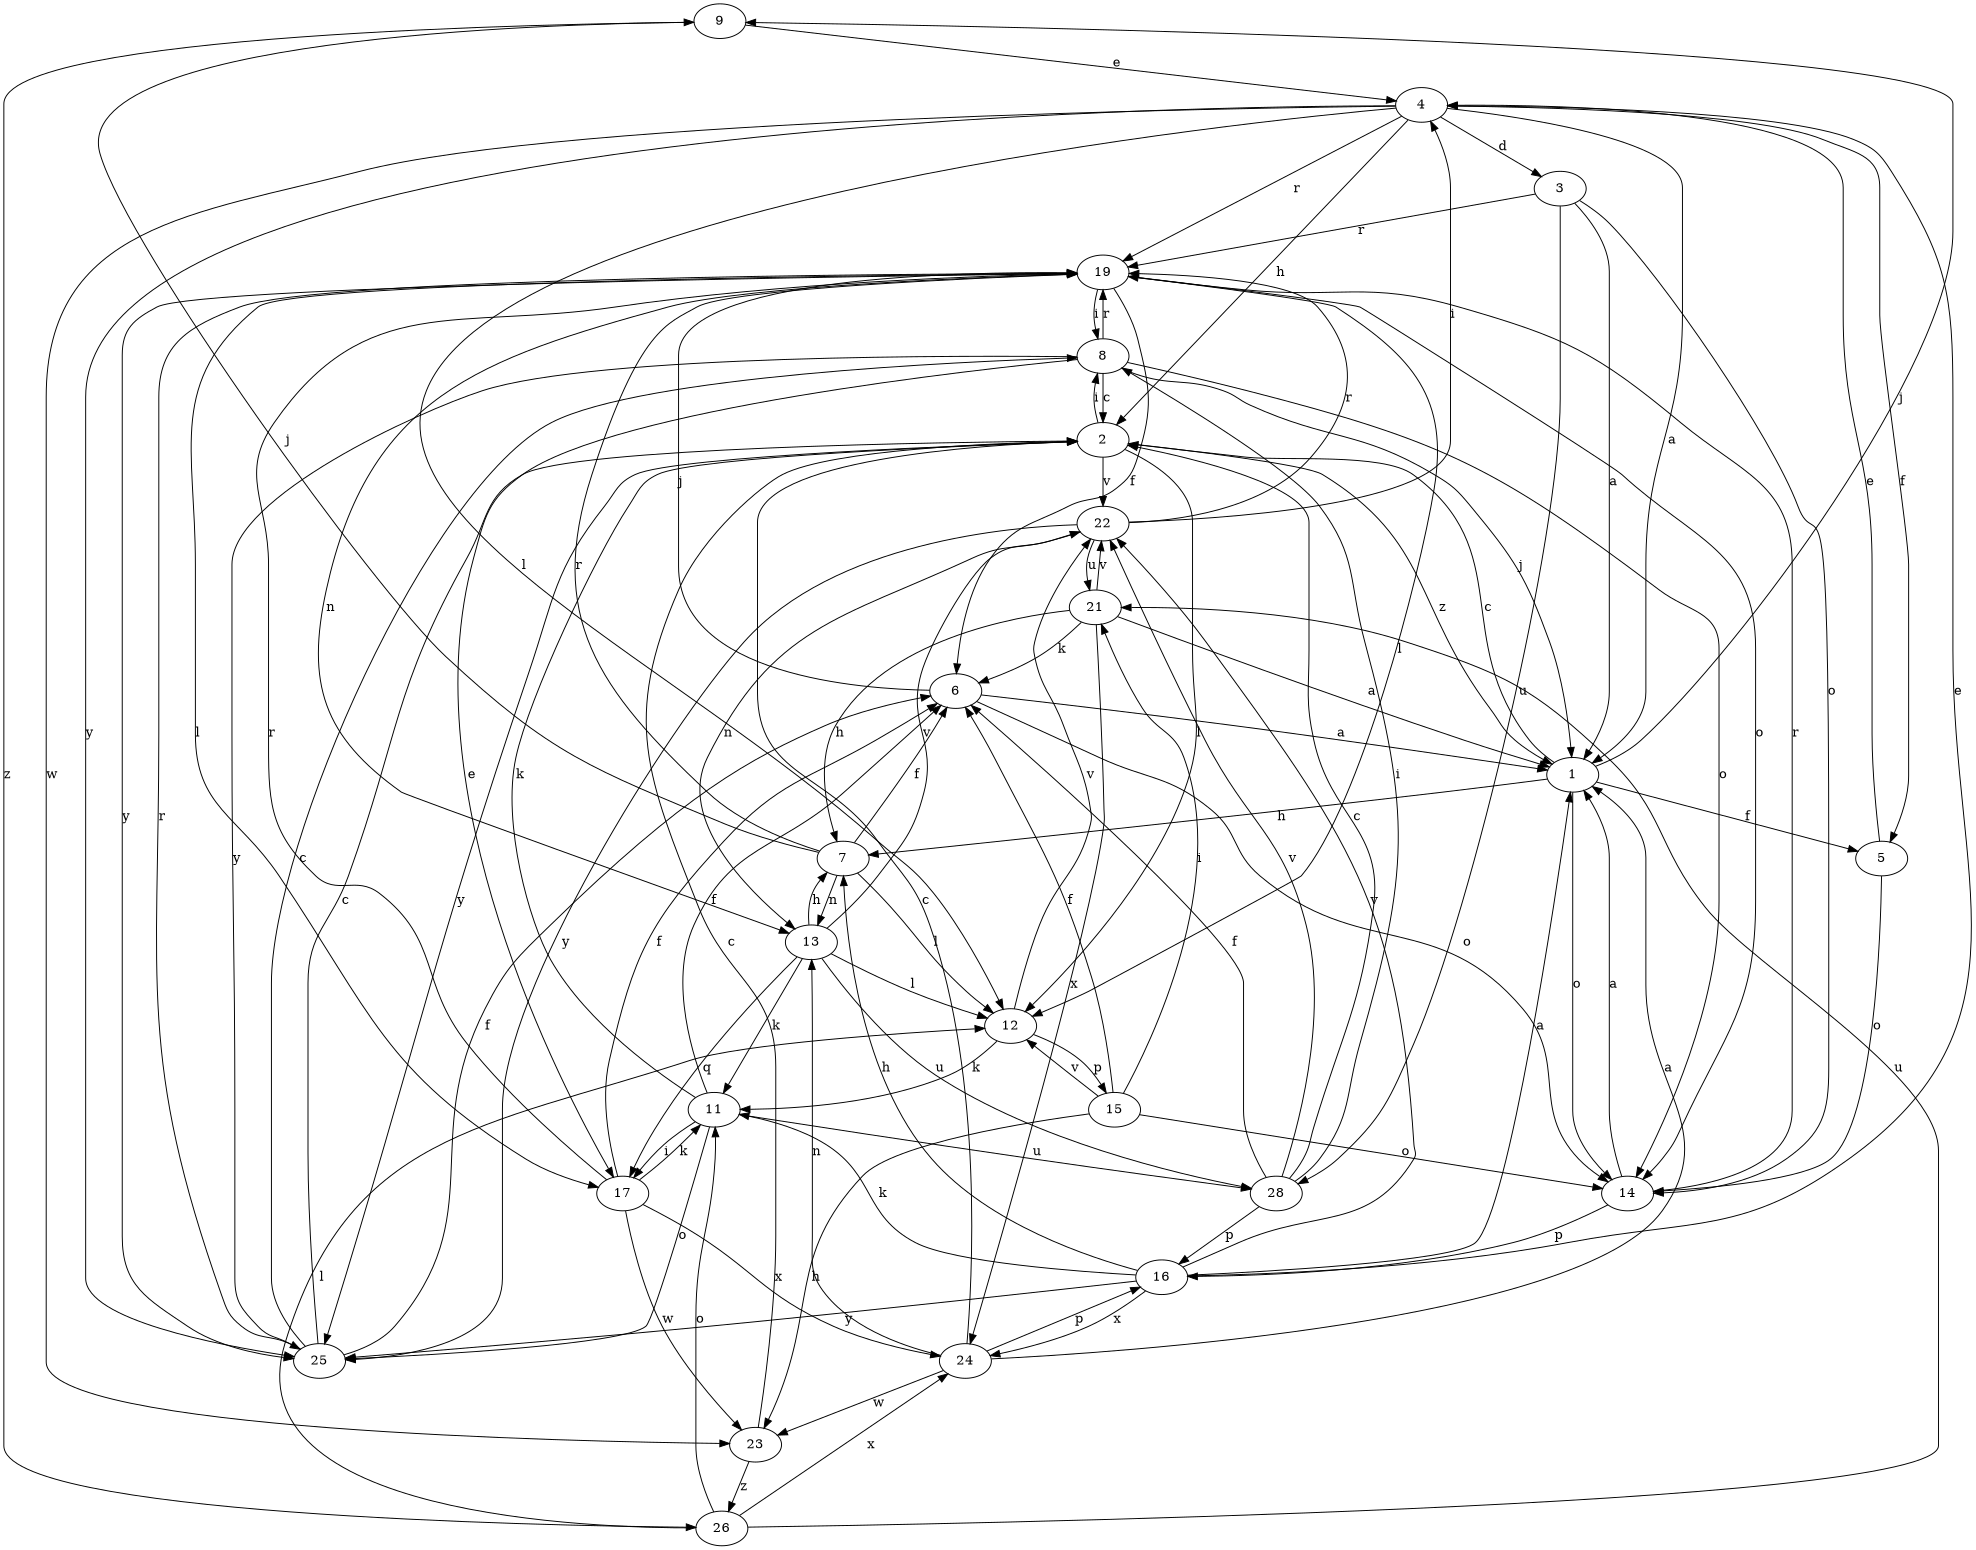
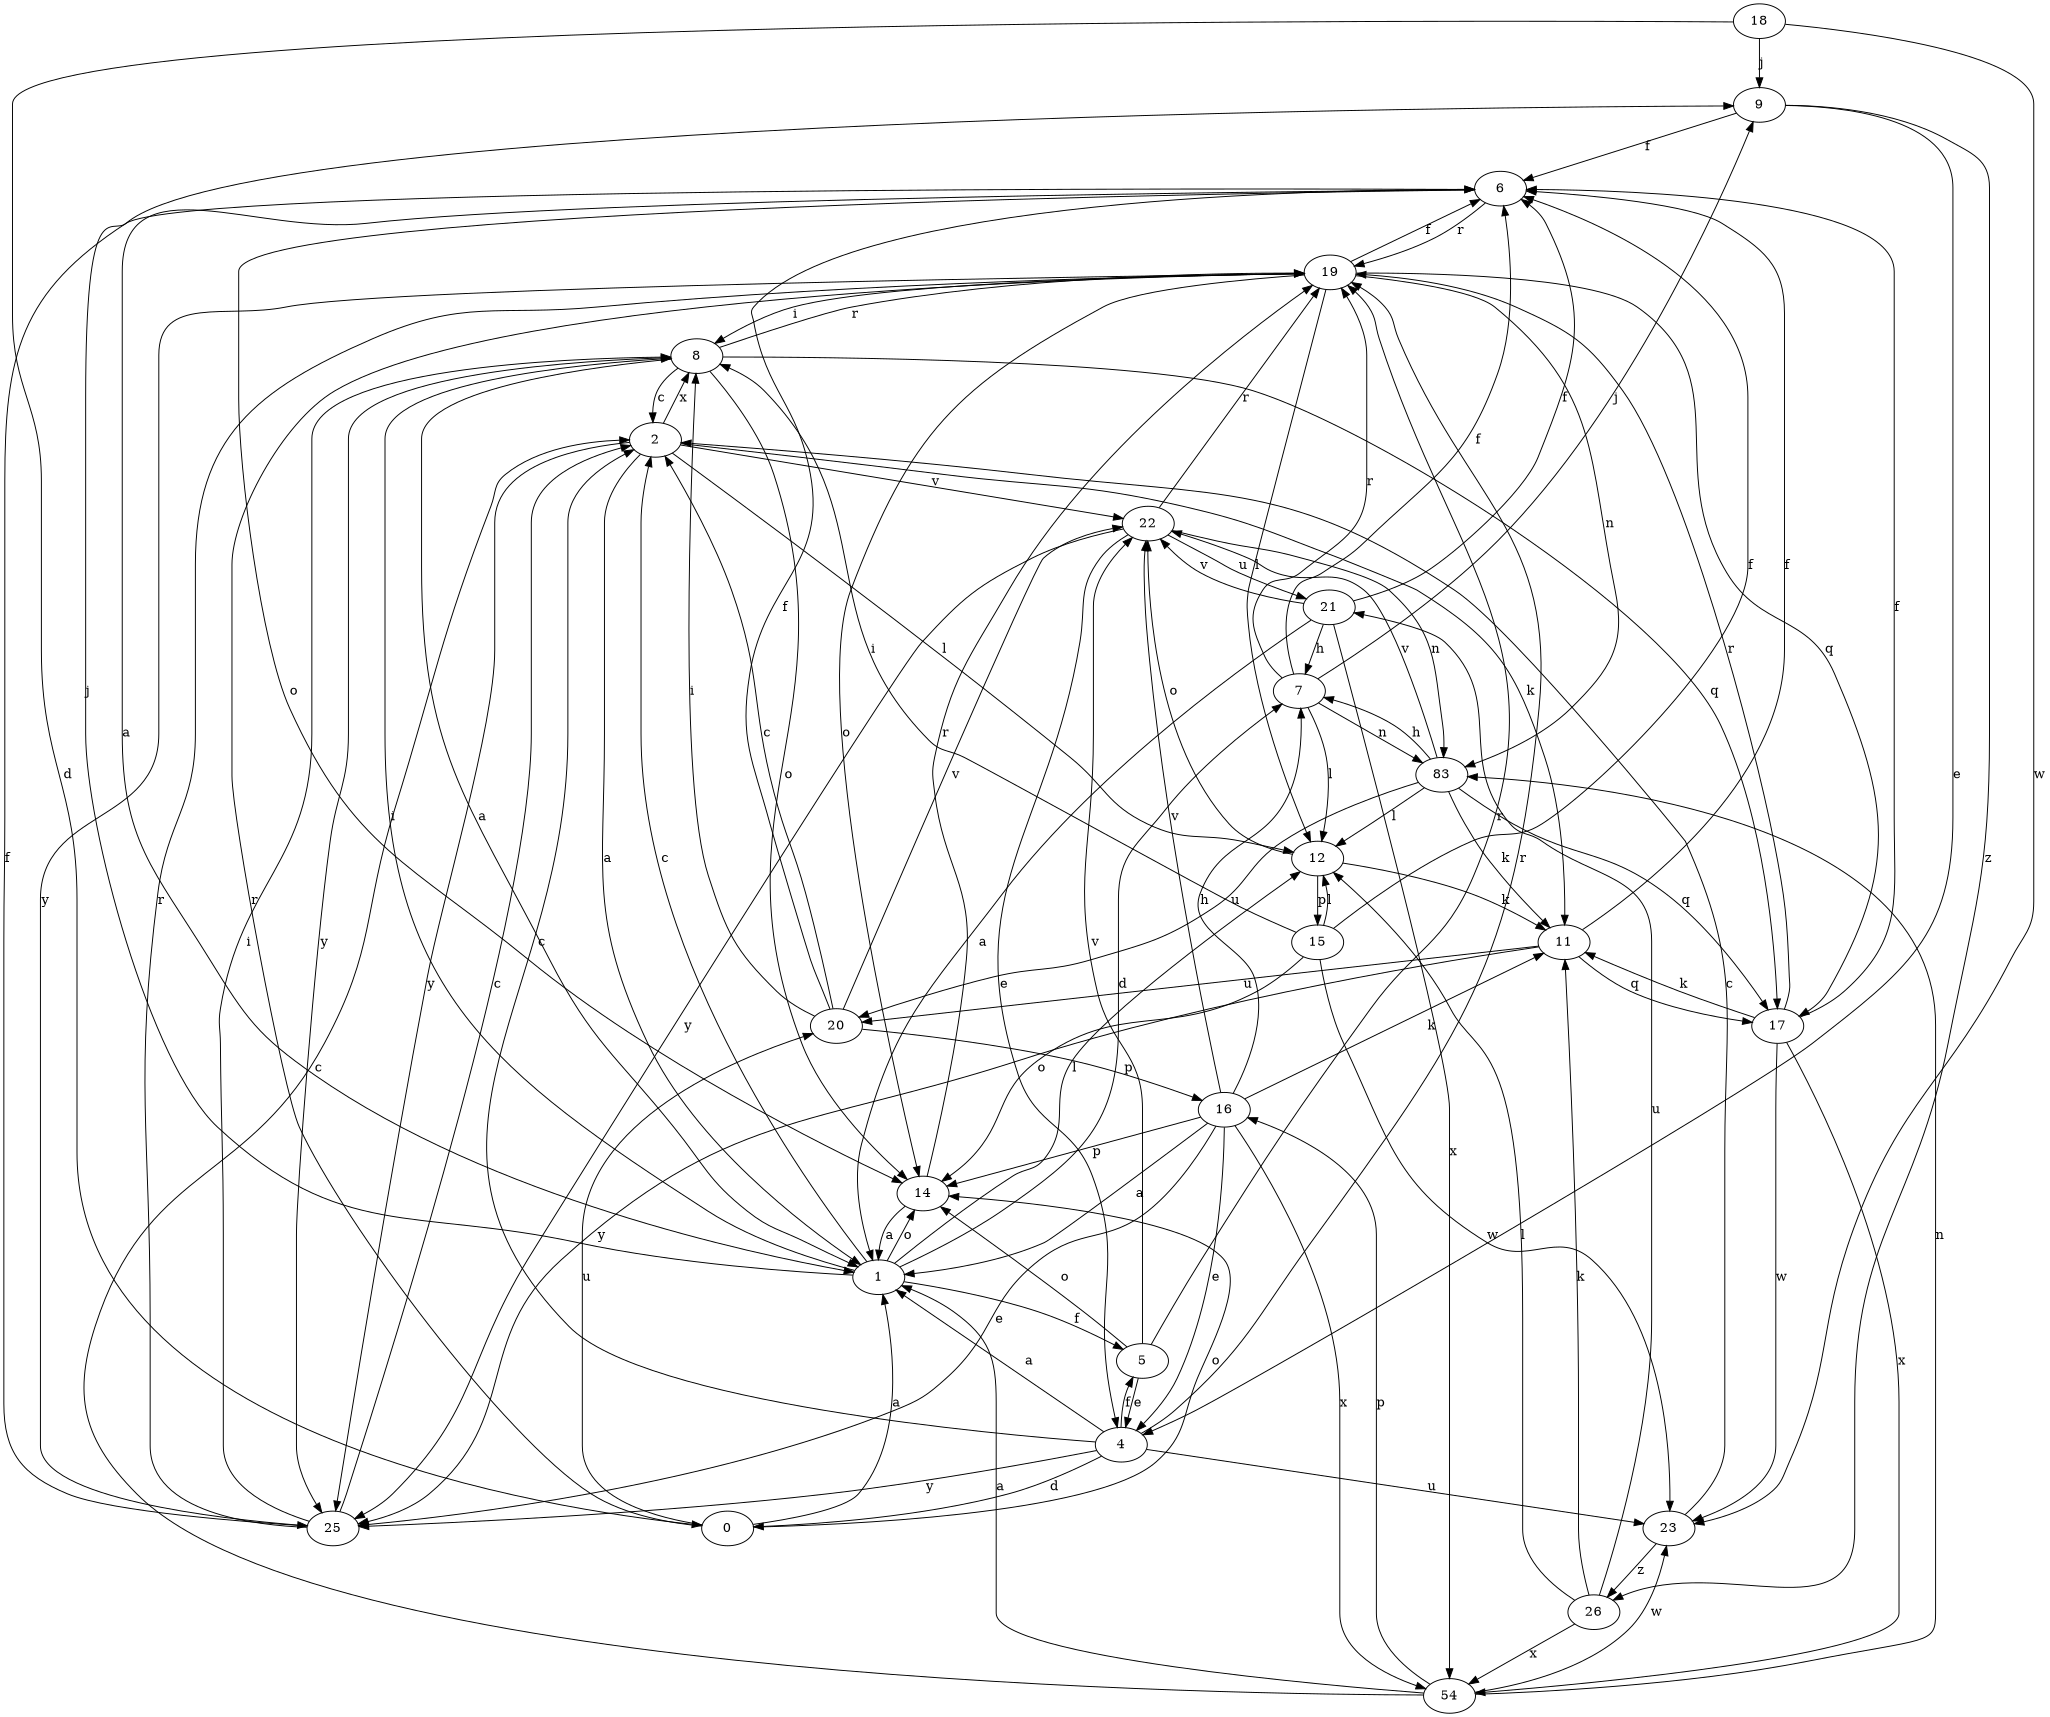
none -> (1759, 21)
none -> (1635, 145)
(1560, 189) -> (728, 1528)
(1281, 272) -> (542, 942)
(1453, 314) -> (1004, 984)
(481, 328) -> (1065, 1073)
(1097, 398) -> (684, 398)
(681, 482) -> (1461, 231)
(1521, 565) -> (483, 817)
(1443, 607) -> (608, 859)
(562, 634) -> (1241, 522)
(1062, 649) -> (1565, 398)
(198, 733) -> (1830, 649)
(52, 775) -> (1432, 1487)
(472, 775) -> (1715, 691)
(1091, 775) -> (1174, 691)
none -> (388, 788)
(1282, 817) -> (1123, 984)
(1197, 857) -> (923, 733)
(303, 859) -> (249, 942)
none -> (1471, 881)
(811, 942) -> (1442, 775)
none -> (1089, 944)
(1076, 1068) -> (1330, 900)
(667, 1152) -> (1635, 984)
(1276, 1194) -> (836, 1026)
(683, 1235) -> (602, 1235)
(1480, 1250) -> (1091, 1147)
(816, 1277) -> (1493, 1235)
(700, 1319) -> (1581, 1277)
(849, 1319) -> (1000, 1319)
(965, 1361) -> (1450, 1696)
